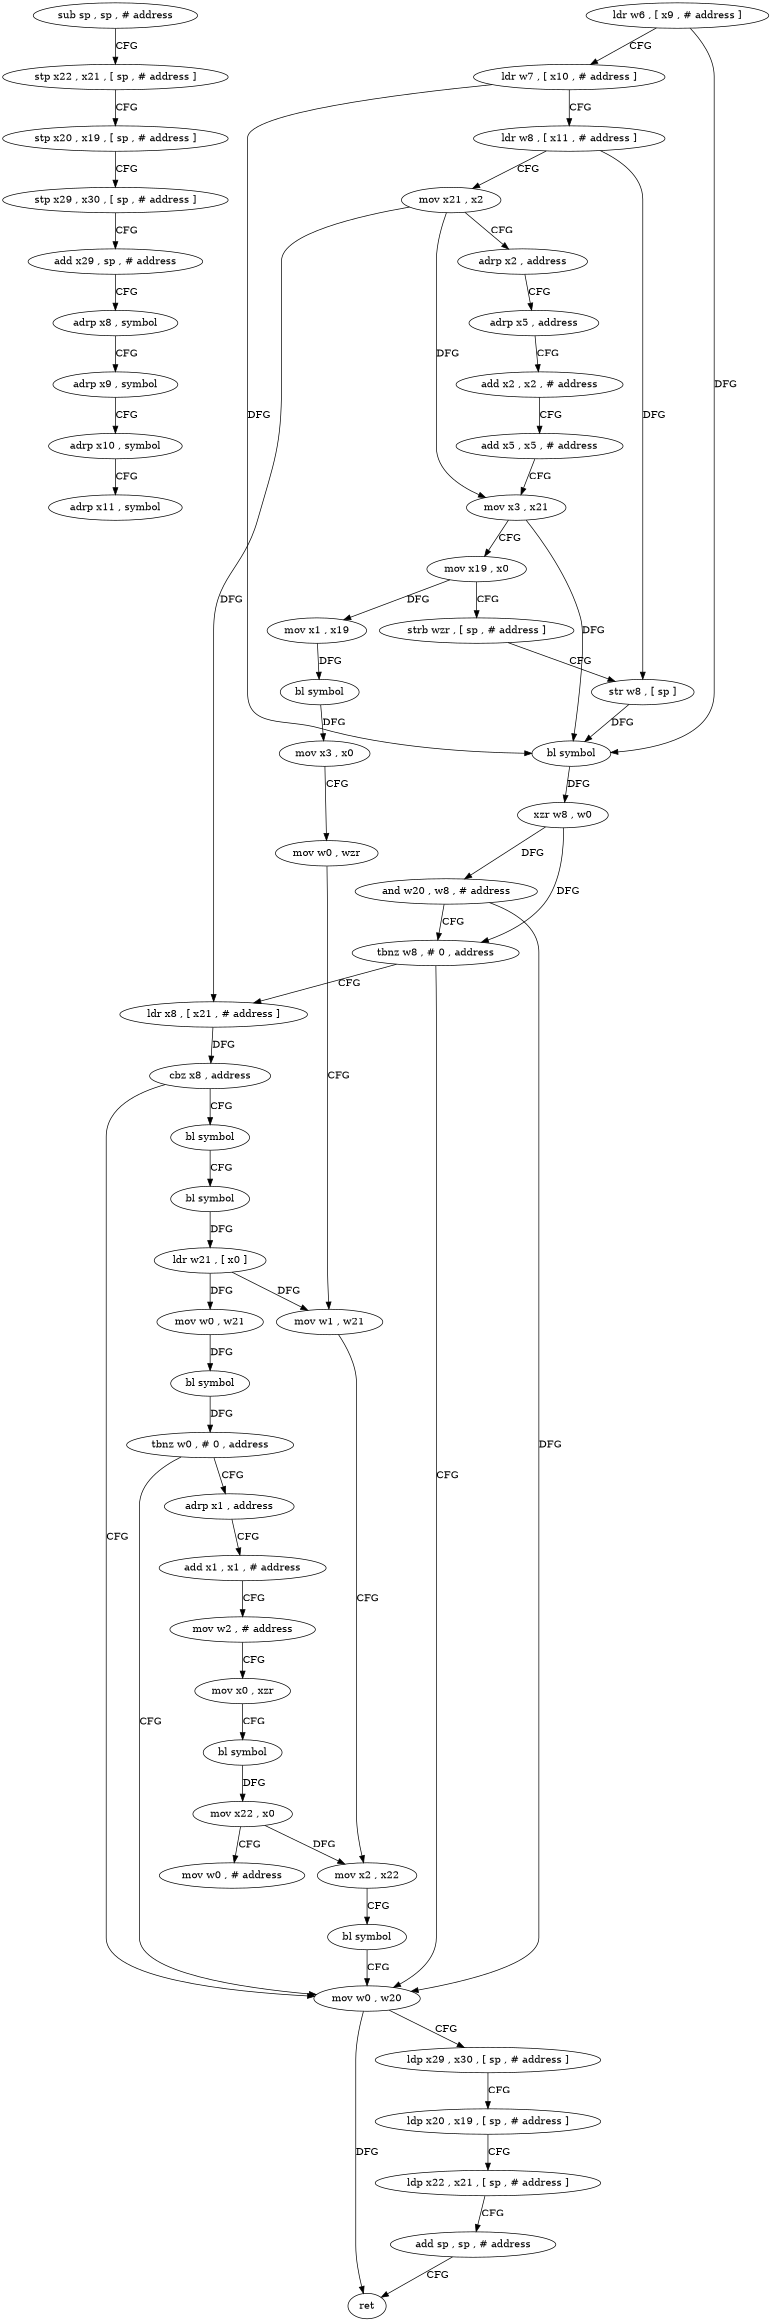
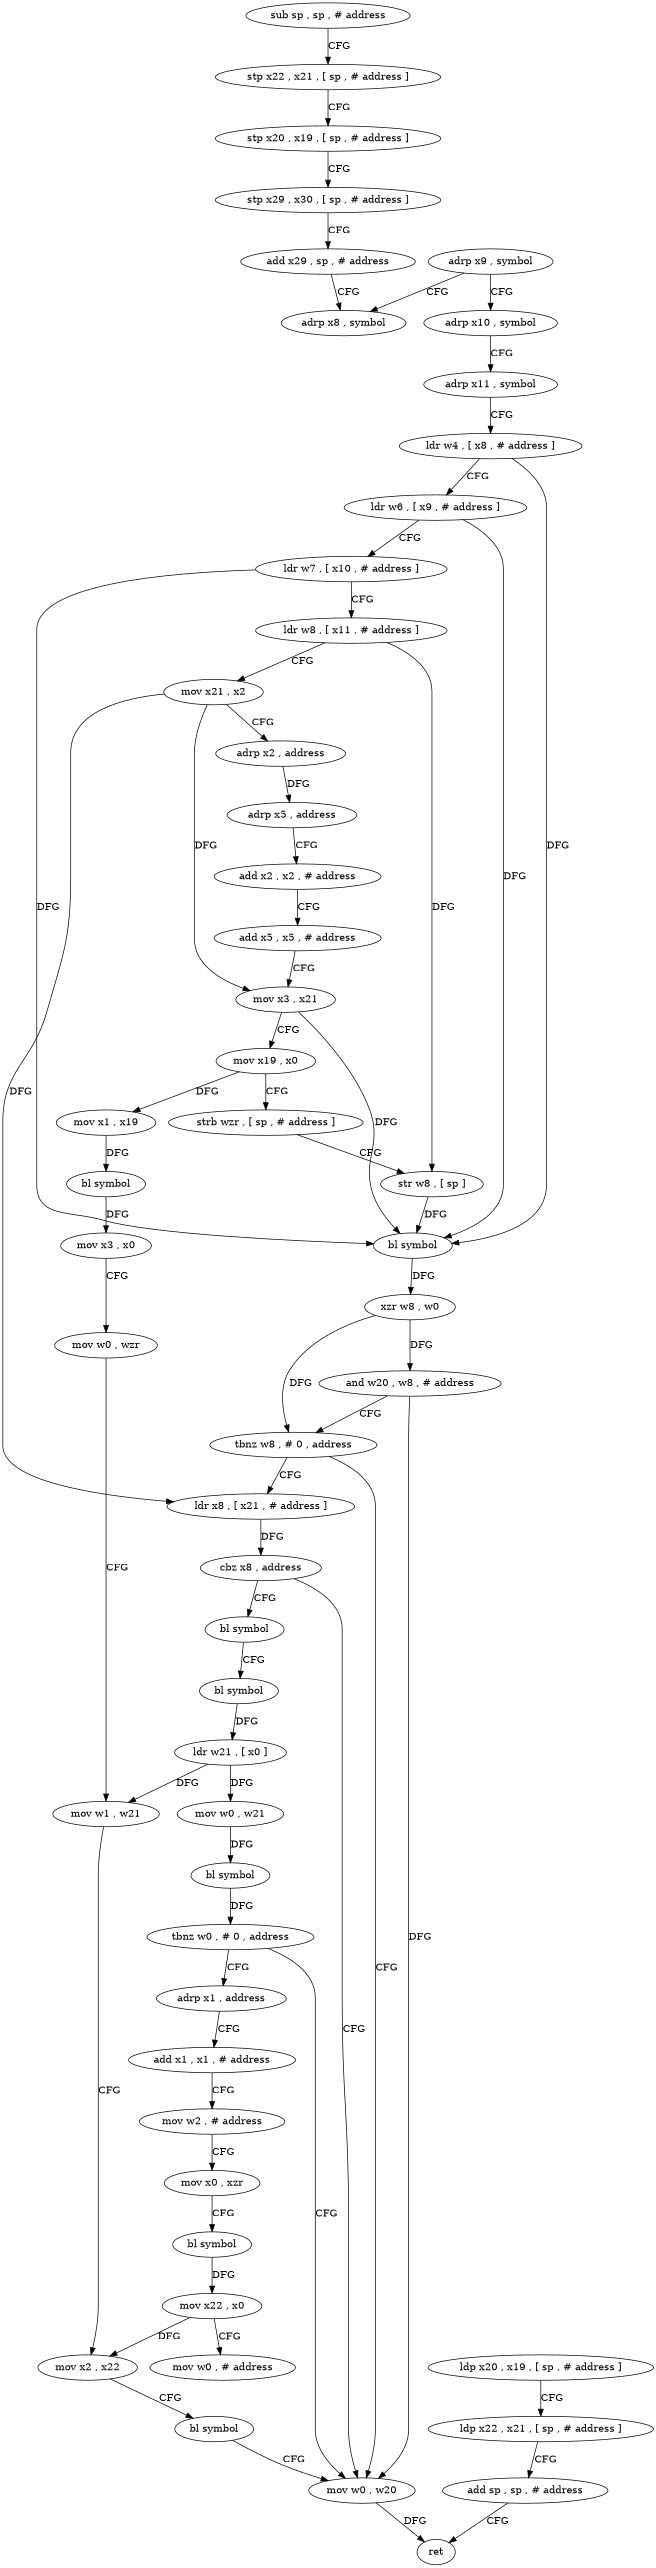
(540, 292) -> (299, 784)
(115, 350) -> (421, 291)
none -> (491, 446)
(488, 2060) -> none
